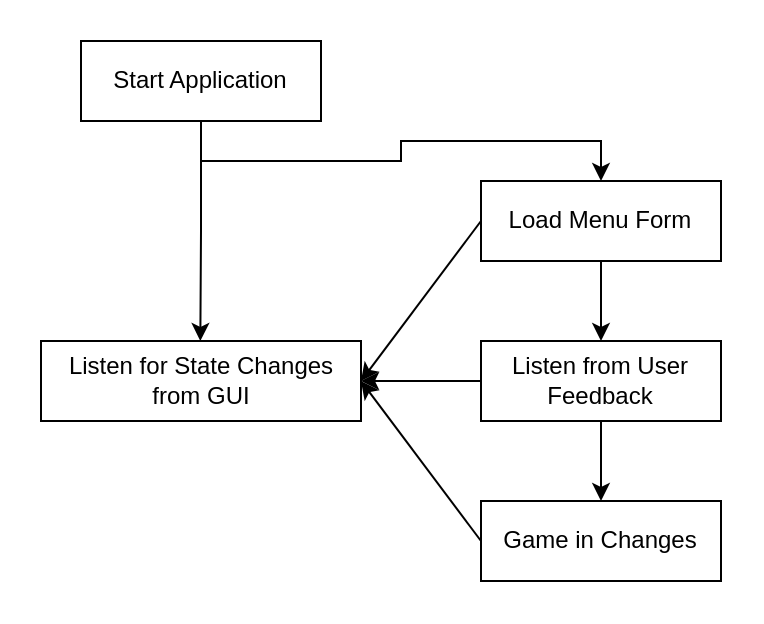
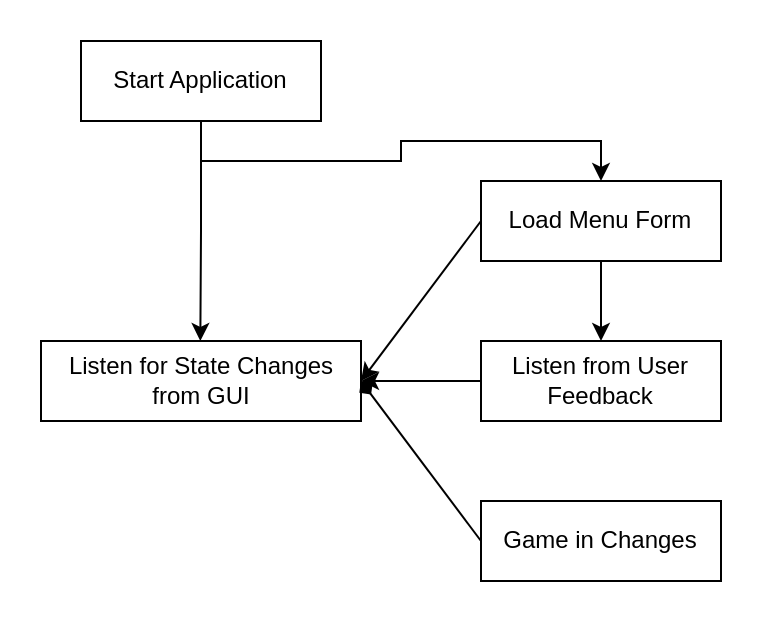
(370, 393) -> (371, 394)
(601, 454) -> none
